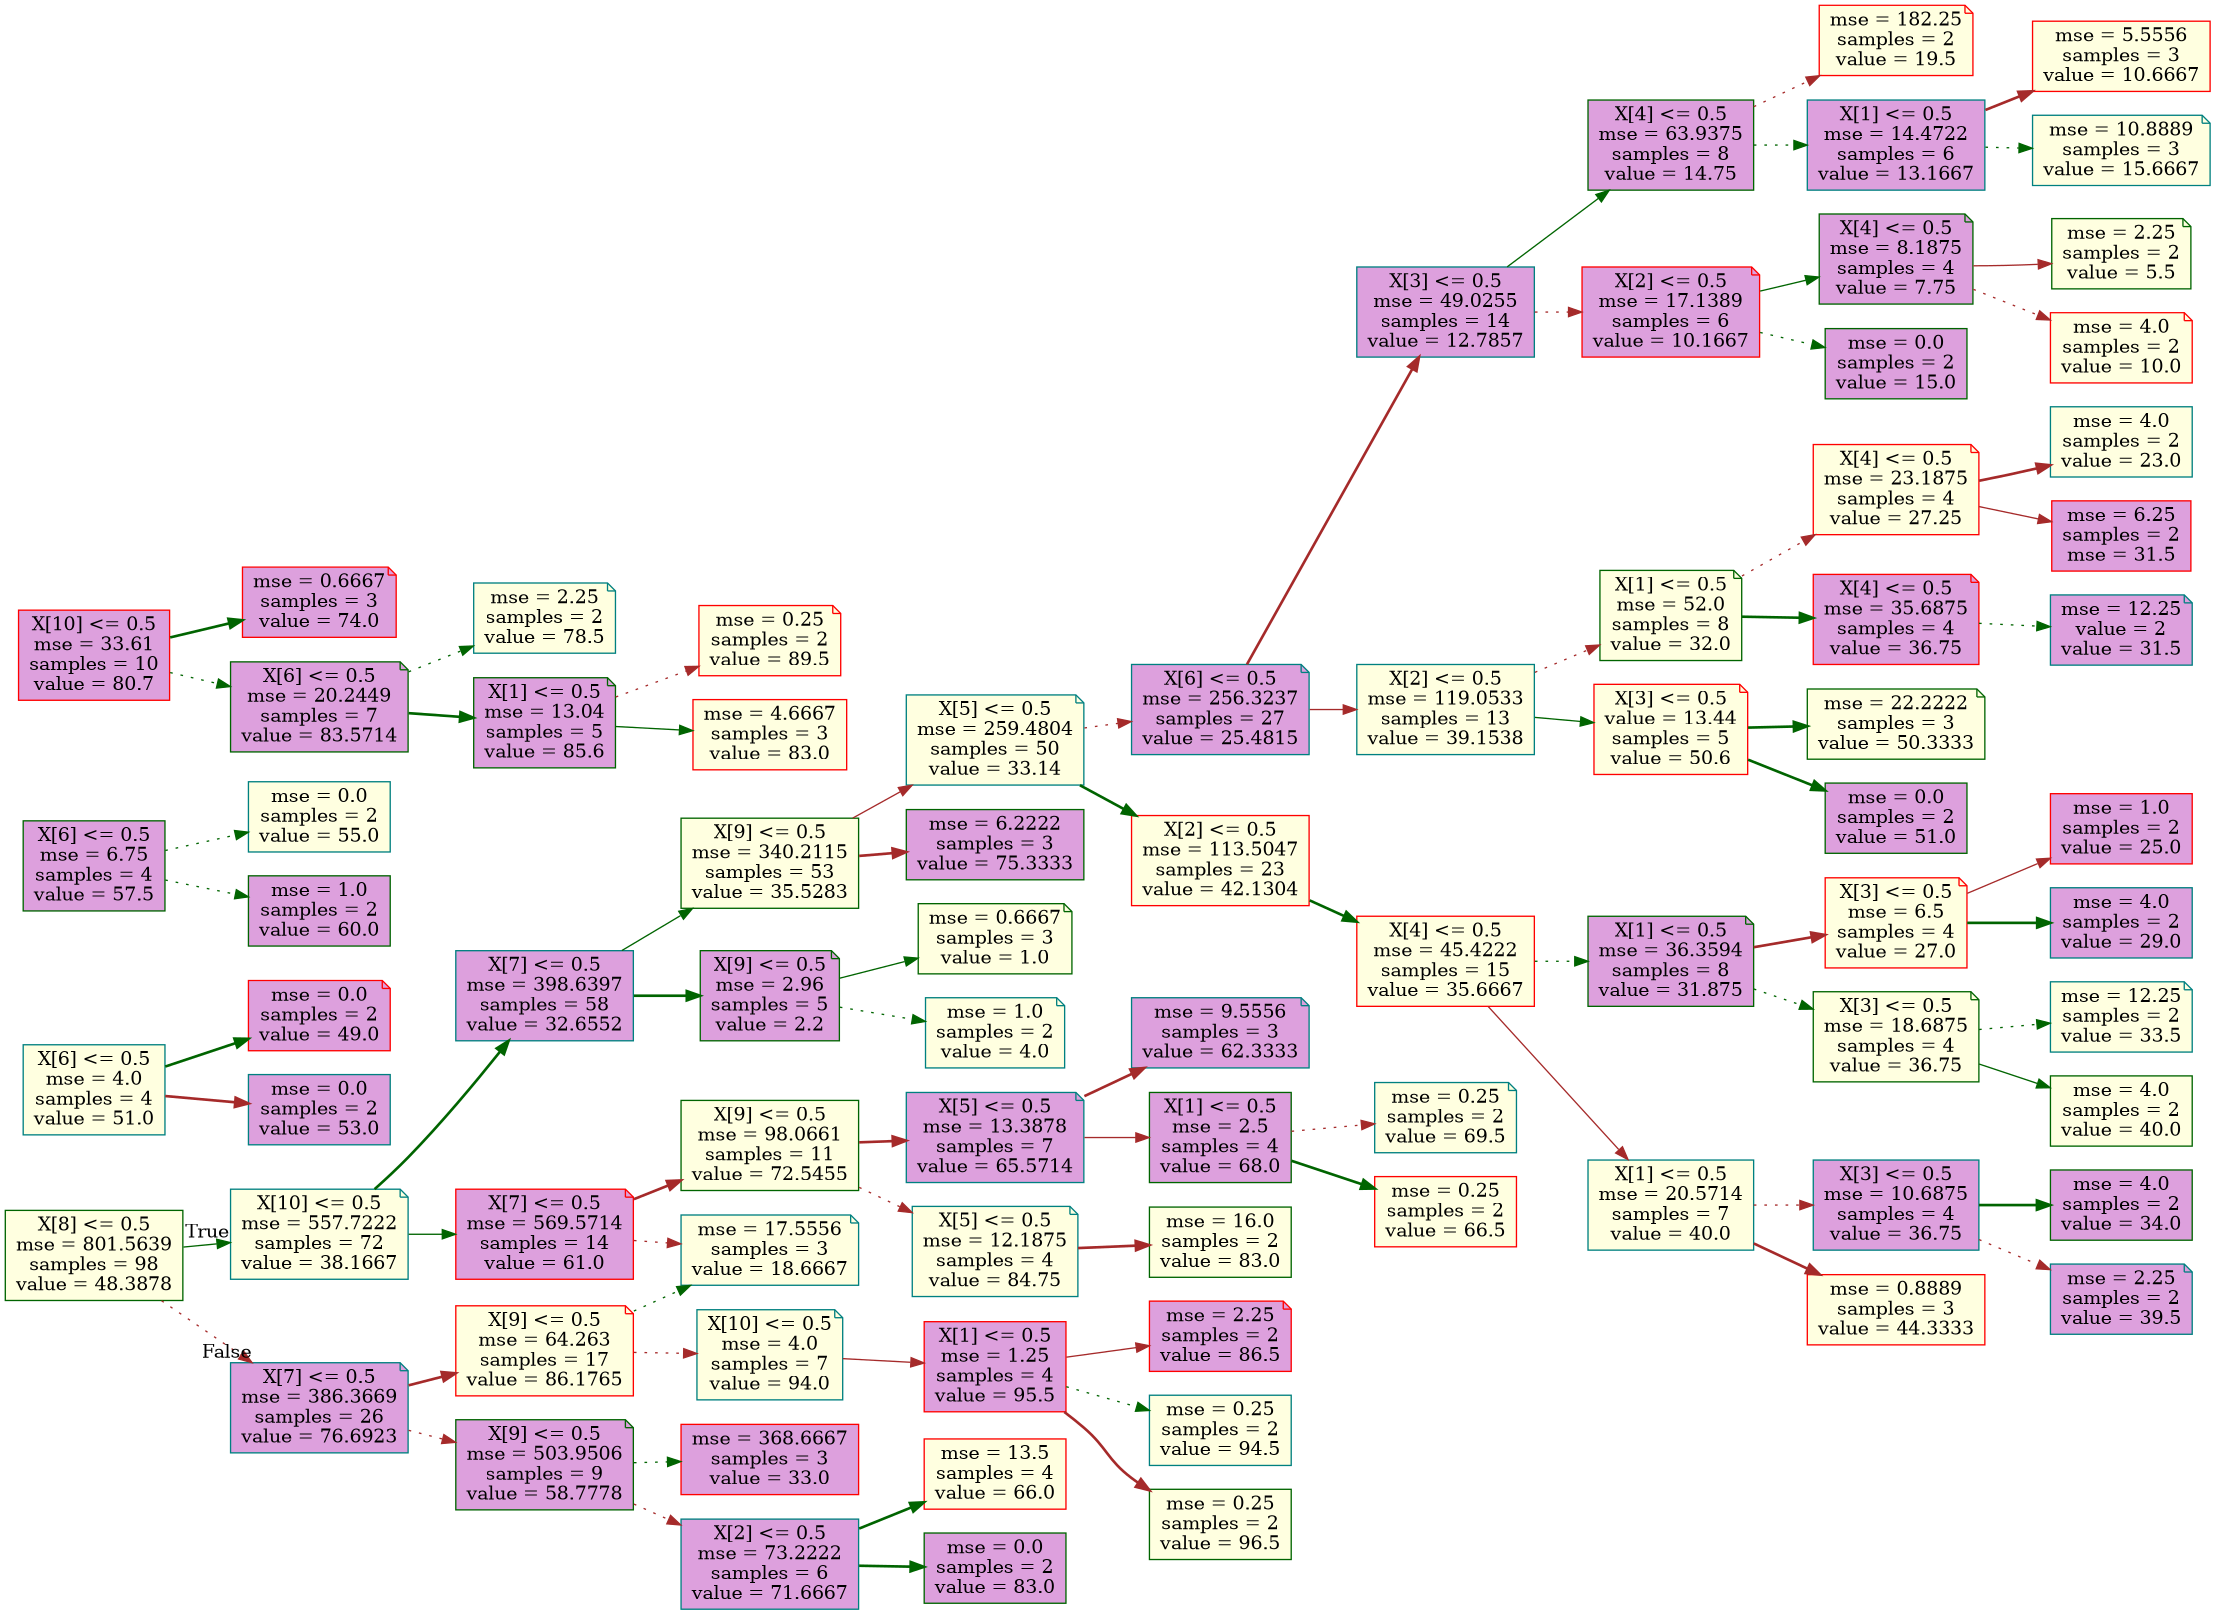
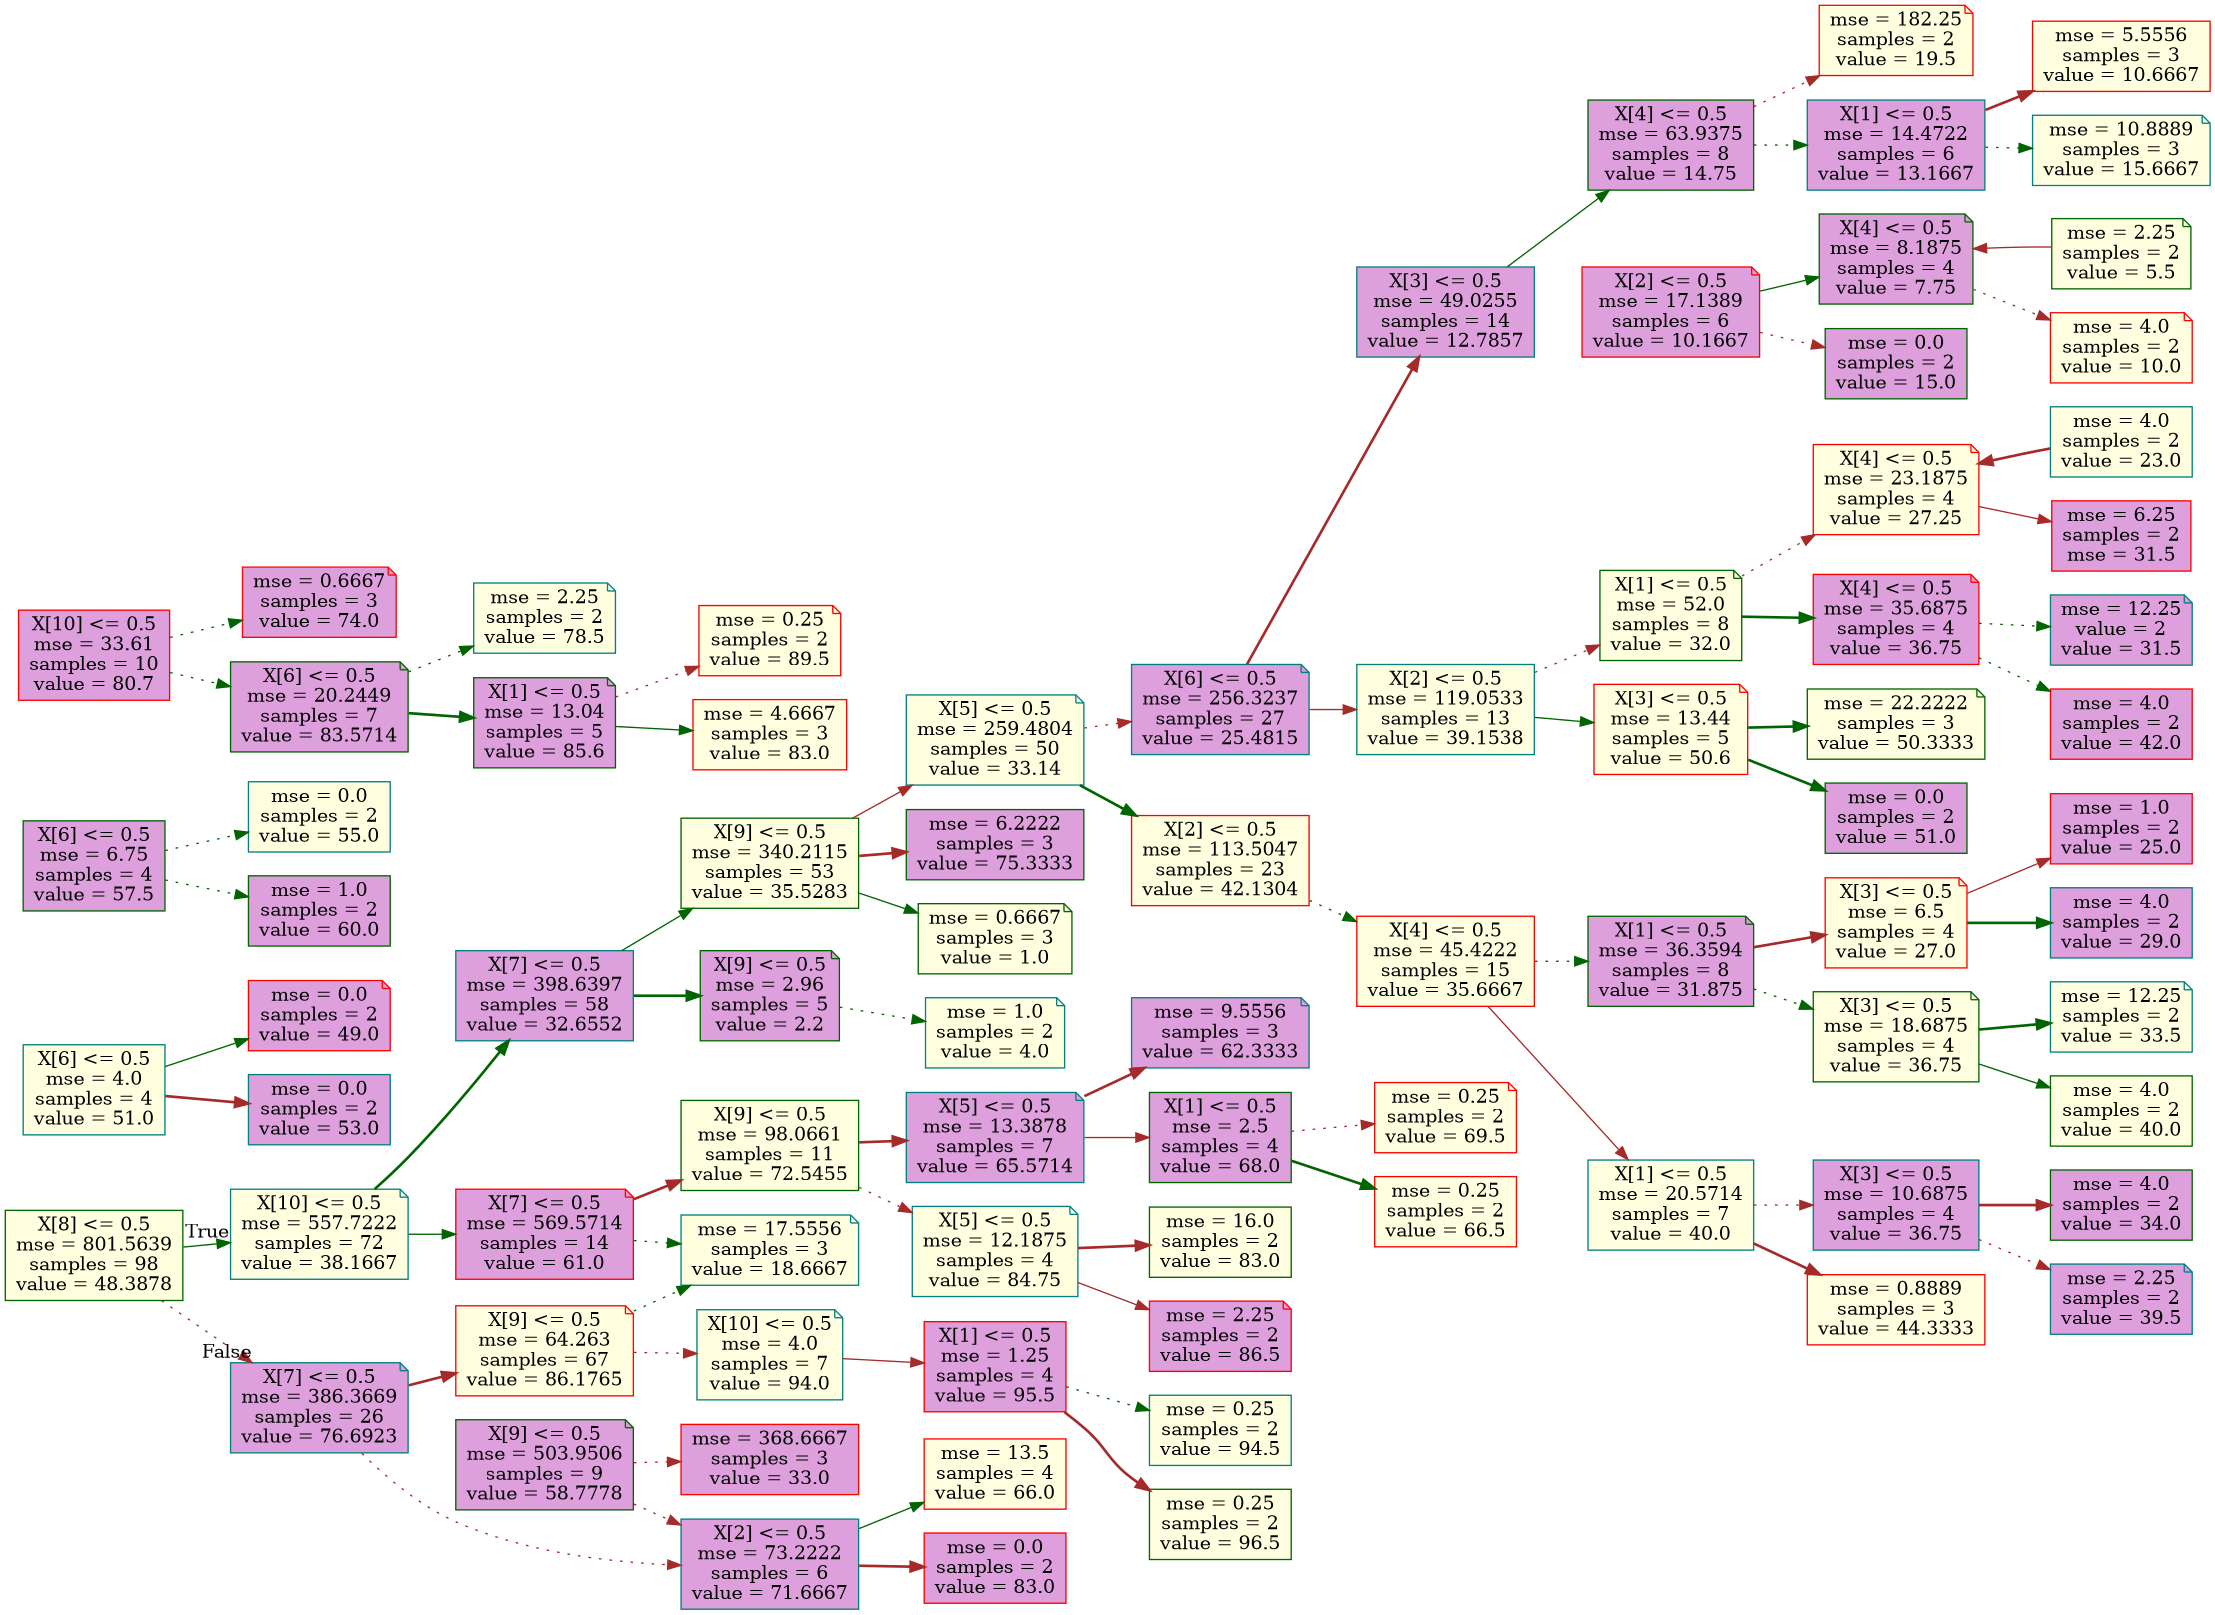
(2006, 265) -> (2019, 247)
(1552, 312) -> none
(1786, 338) -> (1786, 338)
(2008, 475) -> (2021, 454)
(200, 630) -> (200, 630)
none -> (2121, 724)
(1671, 729) -> (1671, 729)
(1327, 908) -> (1327, 908)
(872, 970) -> (882, 901)
(2008, 1027) -> (2008, 1027)
(200, 1055) -> (200, 1055)
(1446, 1118) -> (1446, 1118)
(2008, 1205) -> (2008, 1205)
(651, 1242) -> (651, 1242)
(545, 1351) -> (545, 1351)
(1101, 1352) -> (1107, 1294)
(426, 1435) -> (503, 1539)
(651, 1462) -> (651, 1462)
(885, 1518) -> (885, 1518)
(885, 1566) -> (885, 1566)
(995, 1568) -> (995, 1568)
